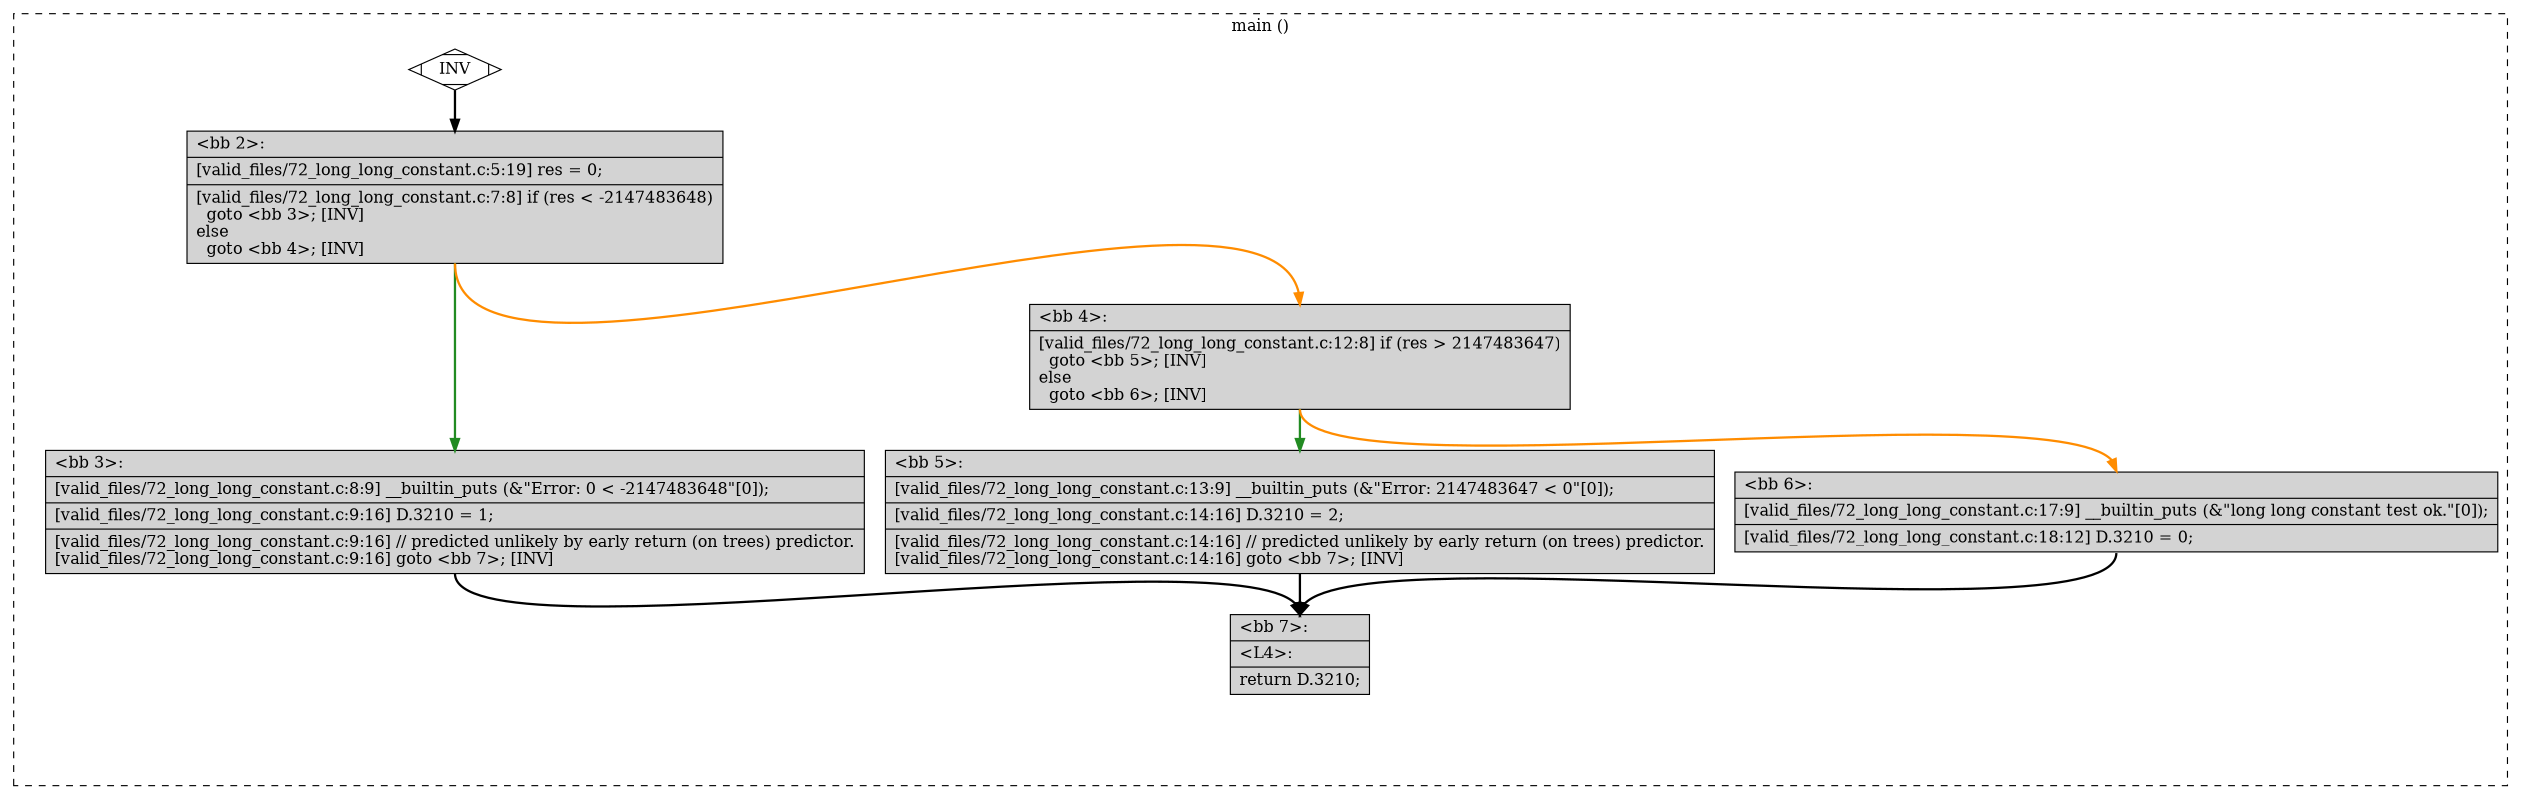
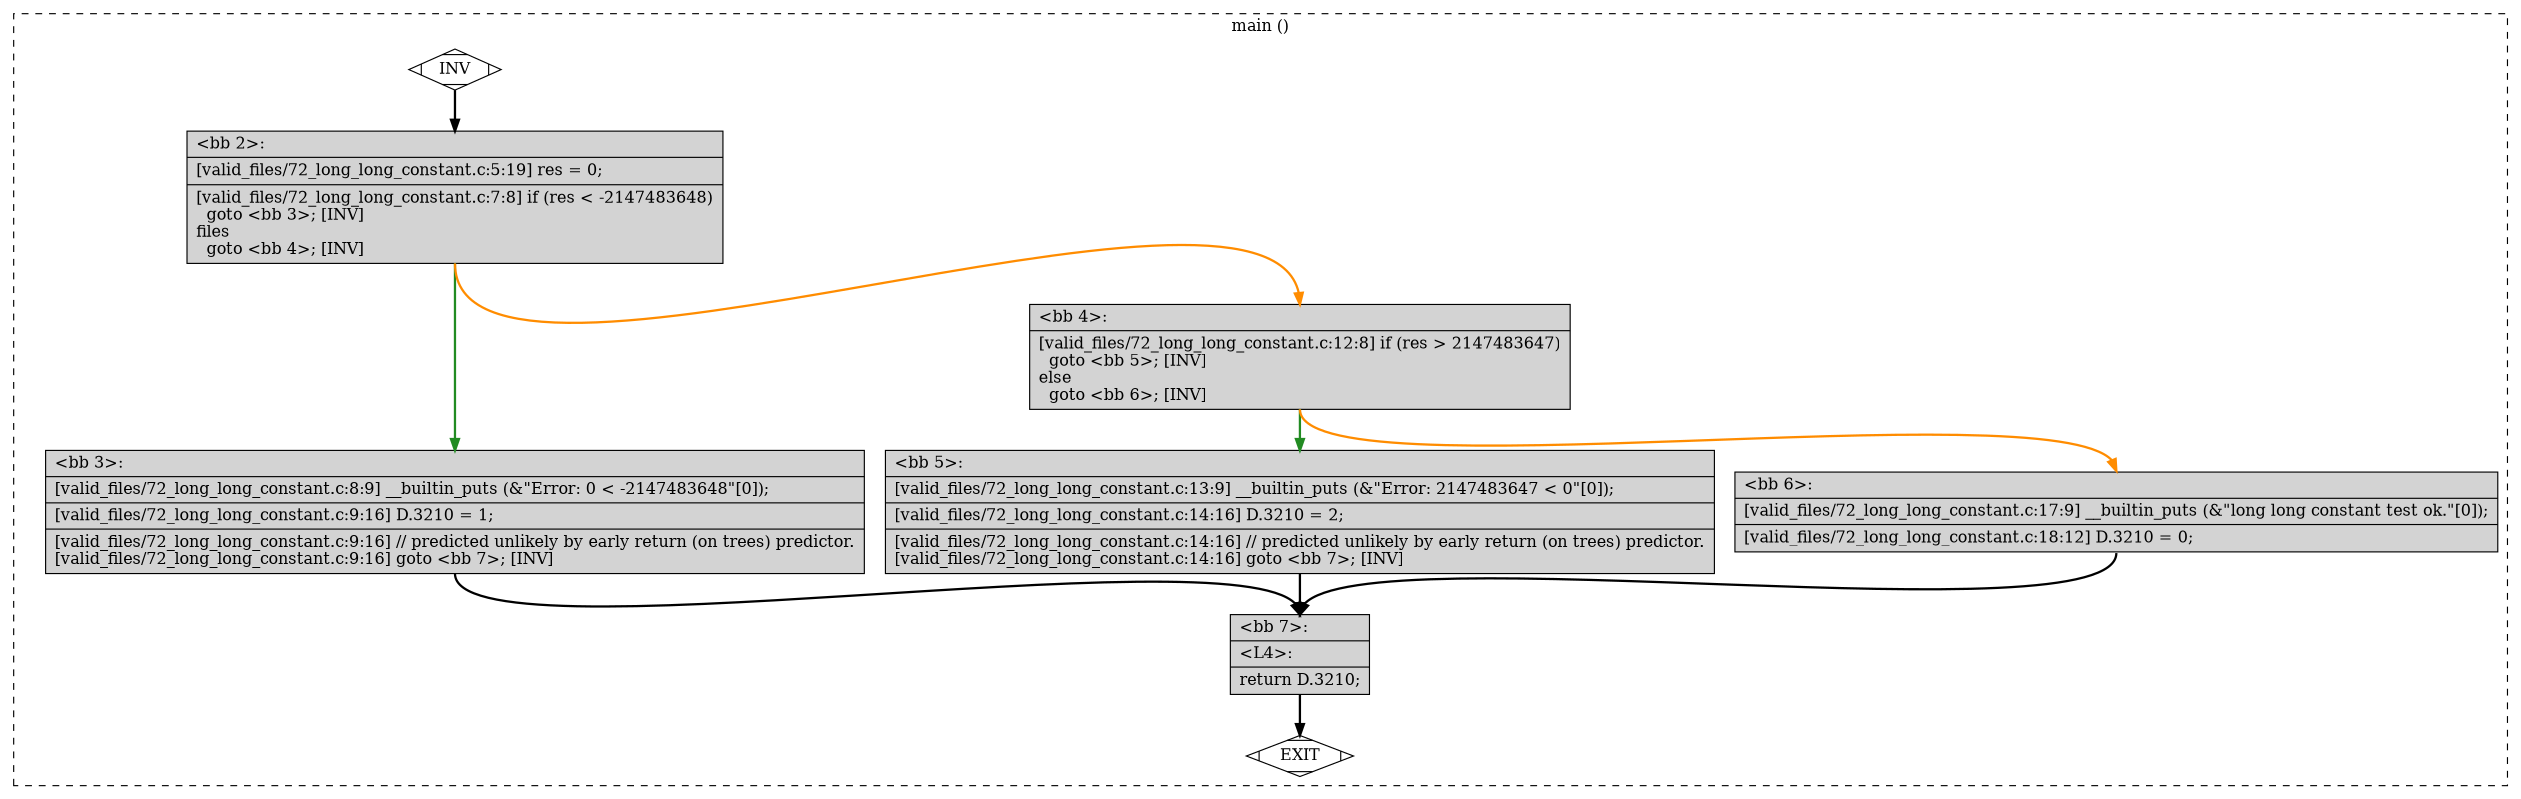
(213, 232) -> (213, 232)
none -> (1300, 756)
